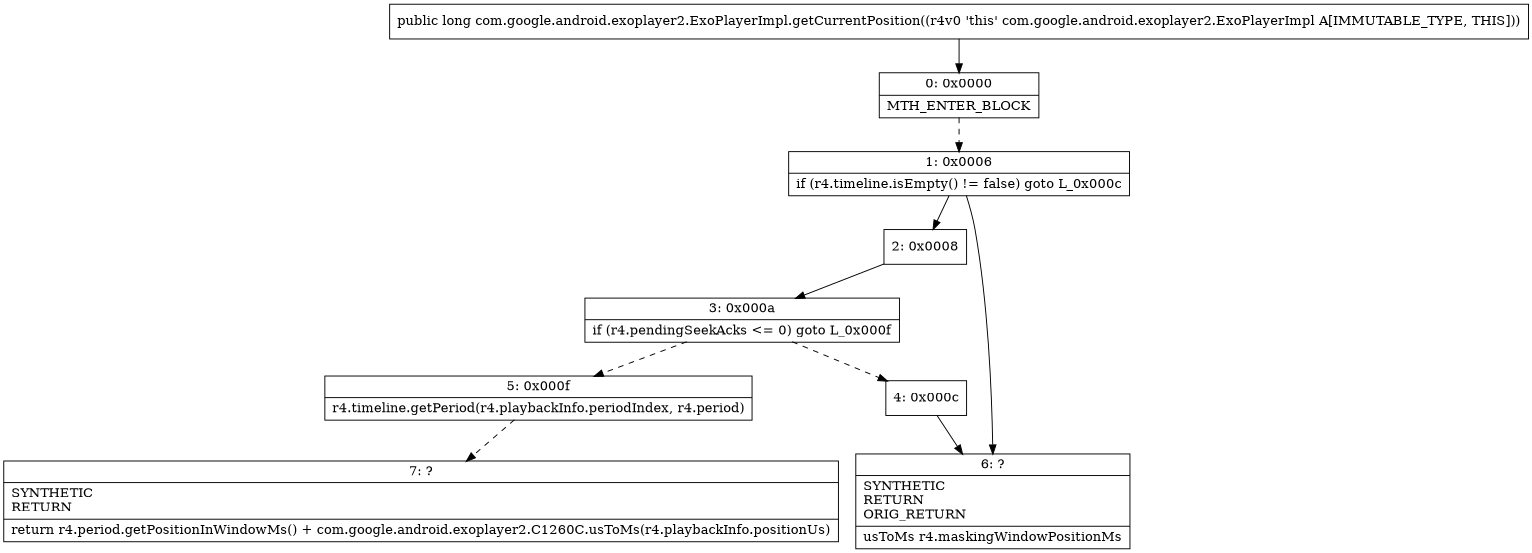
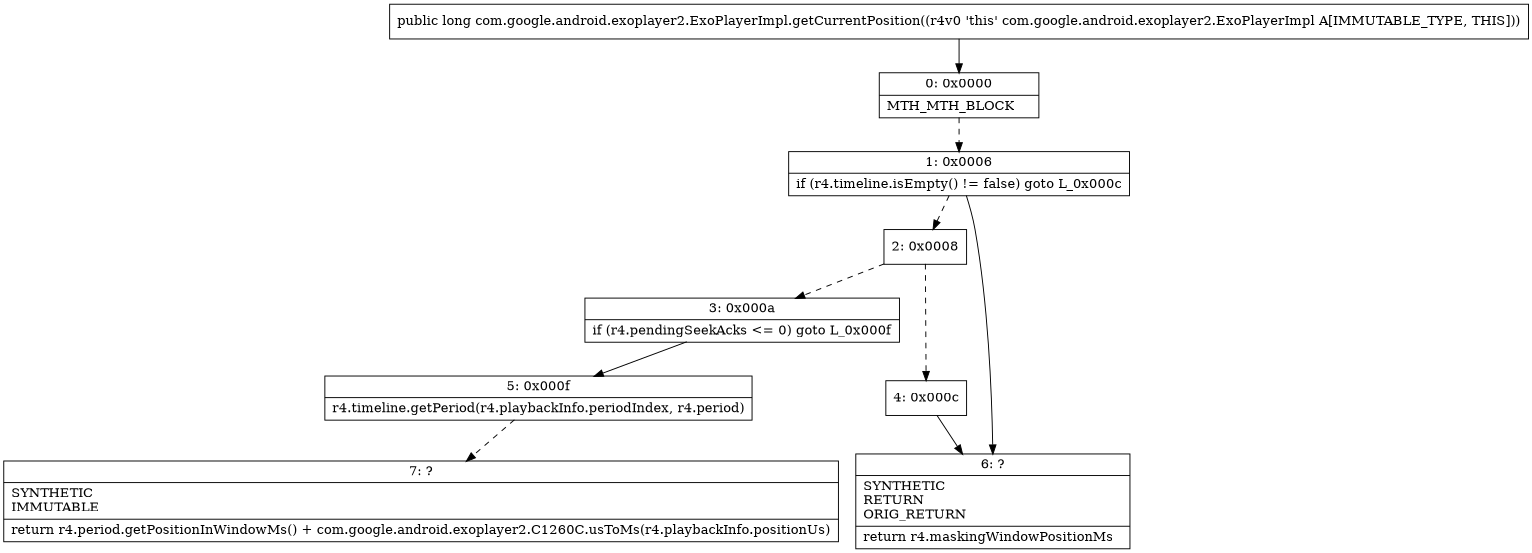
(959, 106) -> (951, 106)
(943, 208) -> (943, 208)
(844, 279) -> (844, 279)
(645, 357) -> (645, 357)
(836, 360) -> (926, 318)
(42, 507) -> (55, 507)
(993, 537) -> (989, 537)
